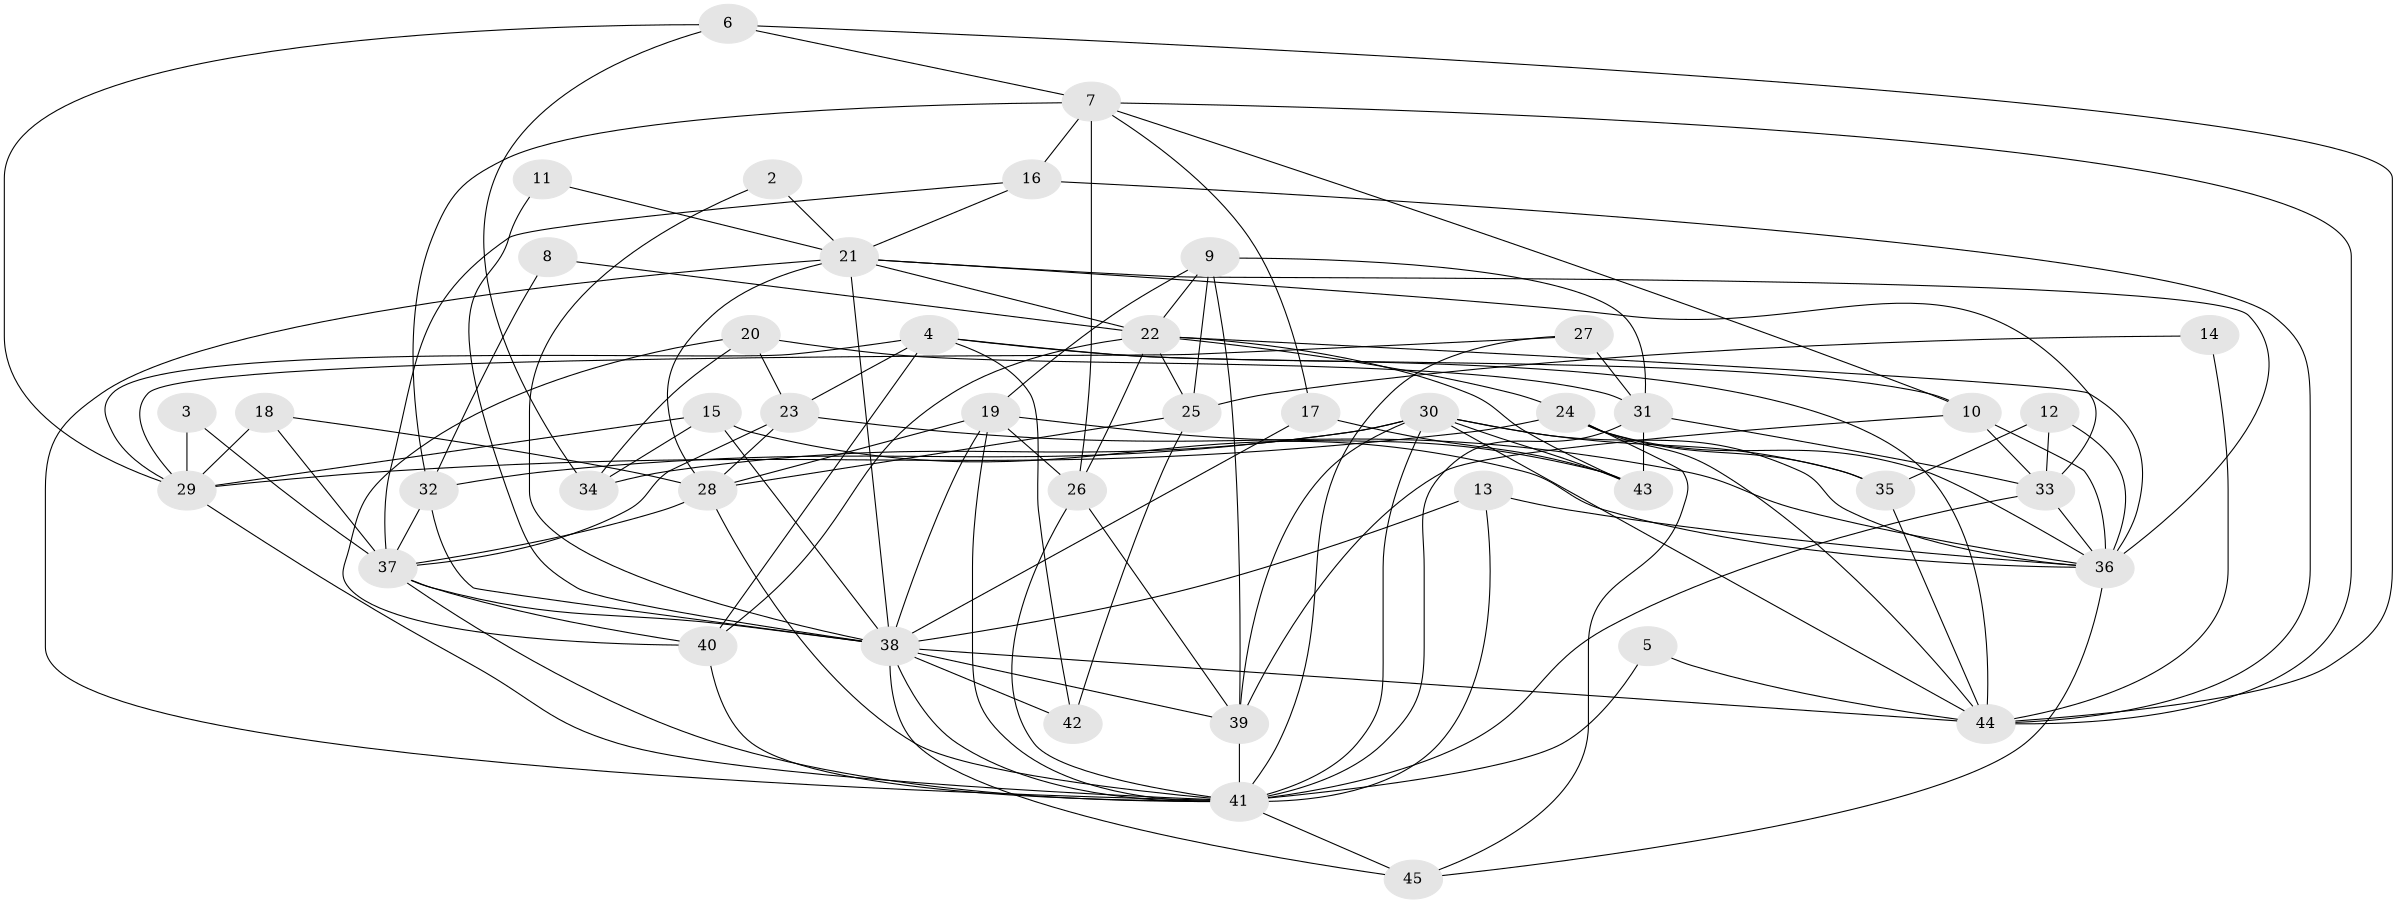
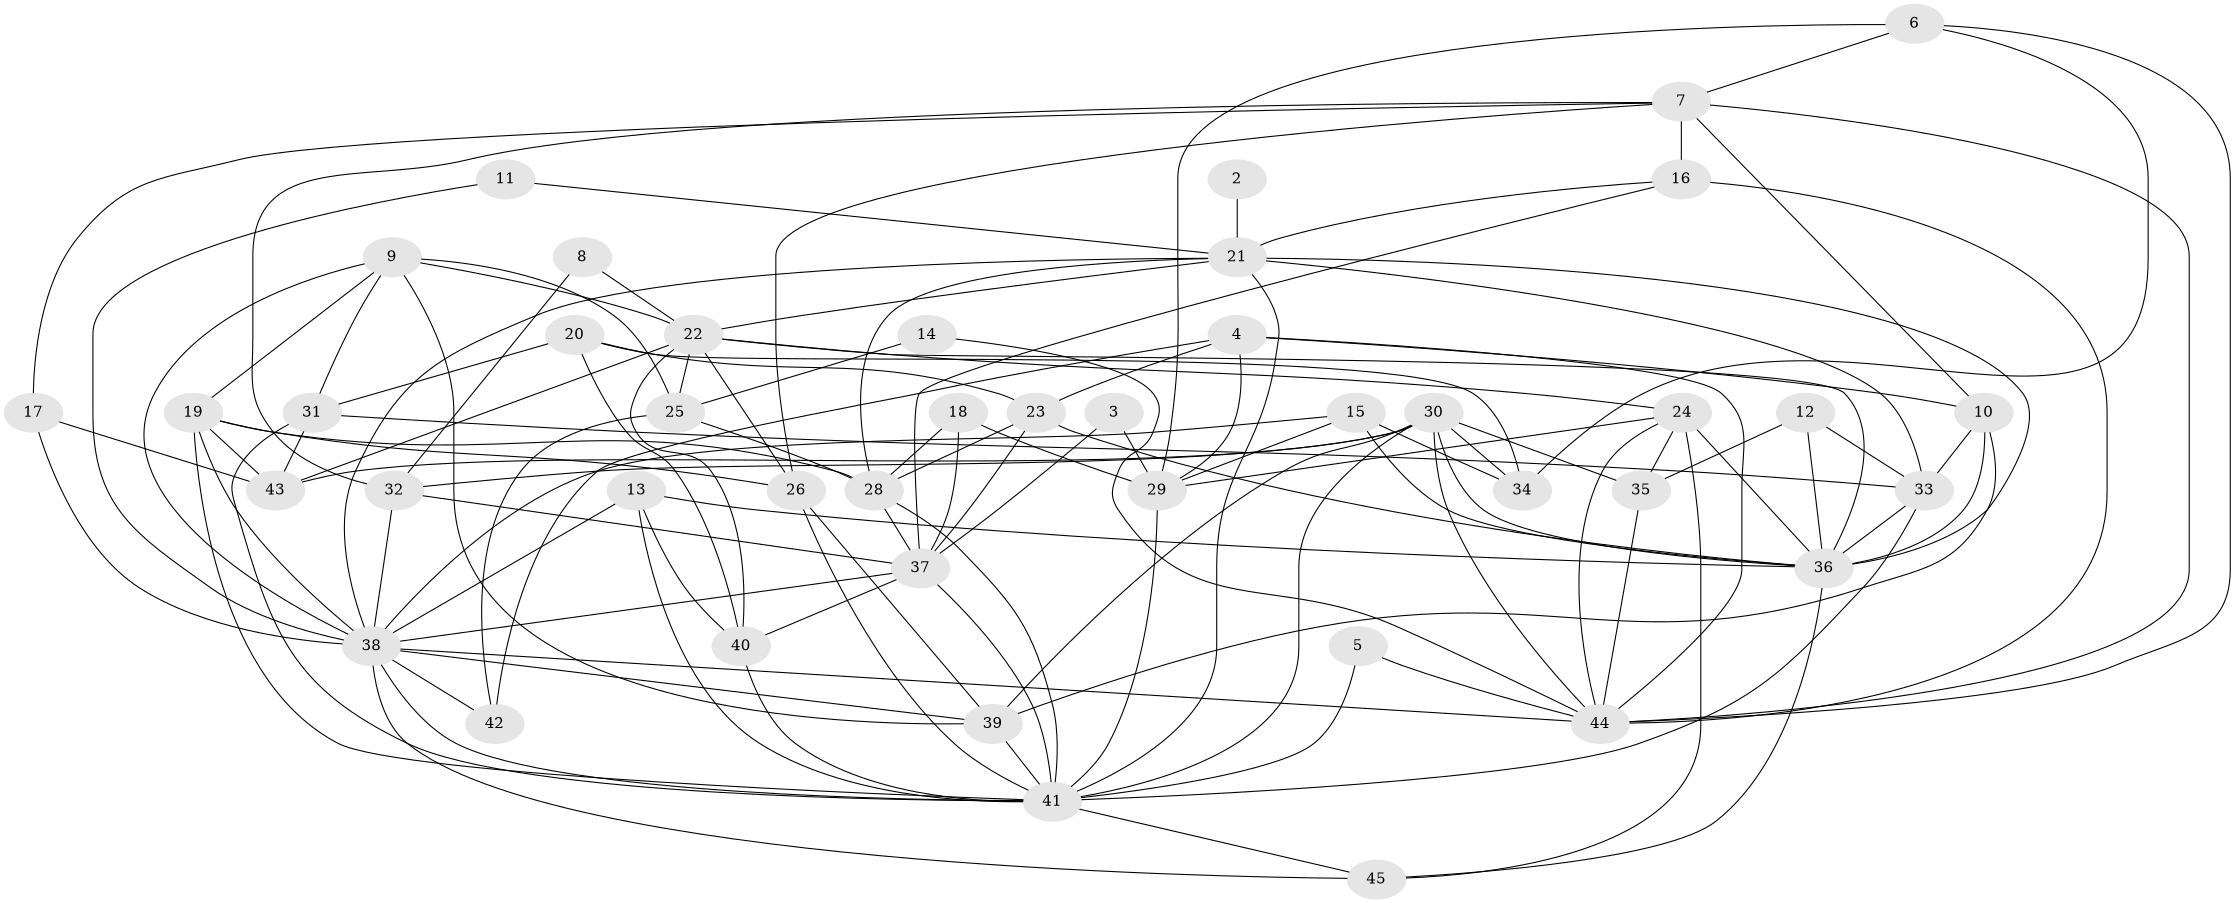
(1584, 335) -> none
(819, 491) -> (677, 575)
(531, 495) -> (144, 435)
